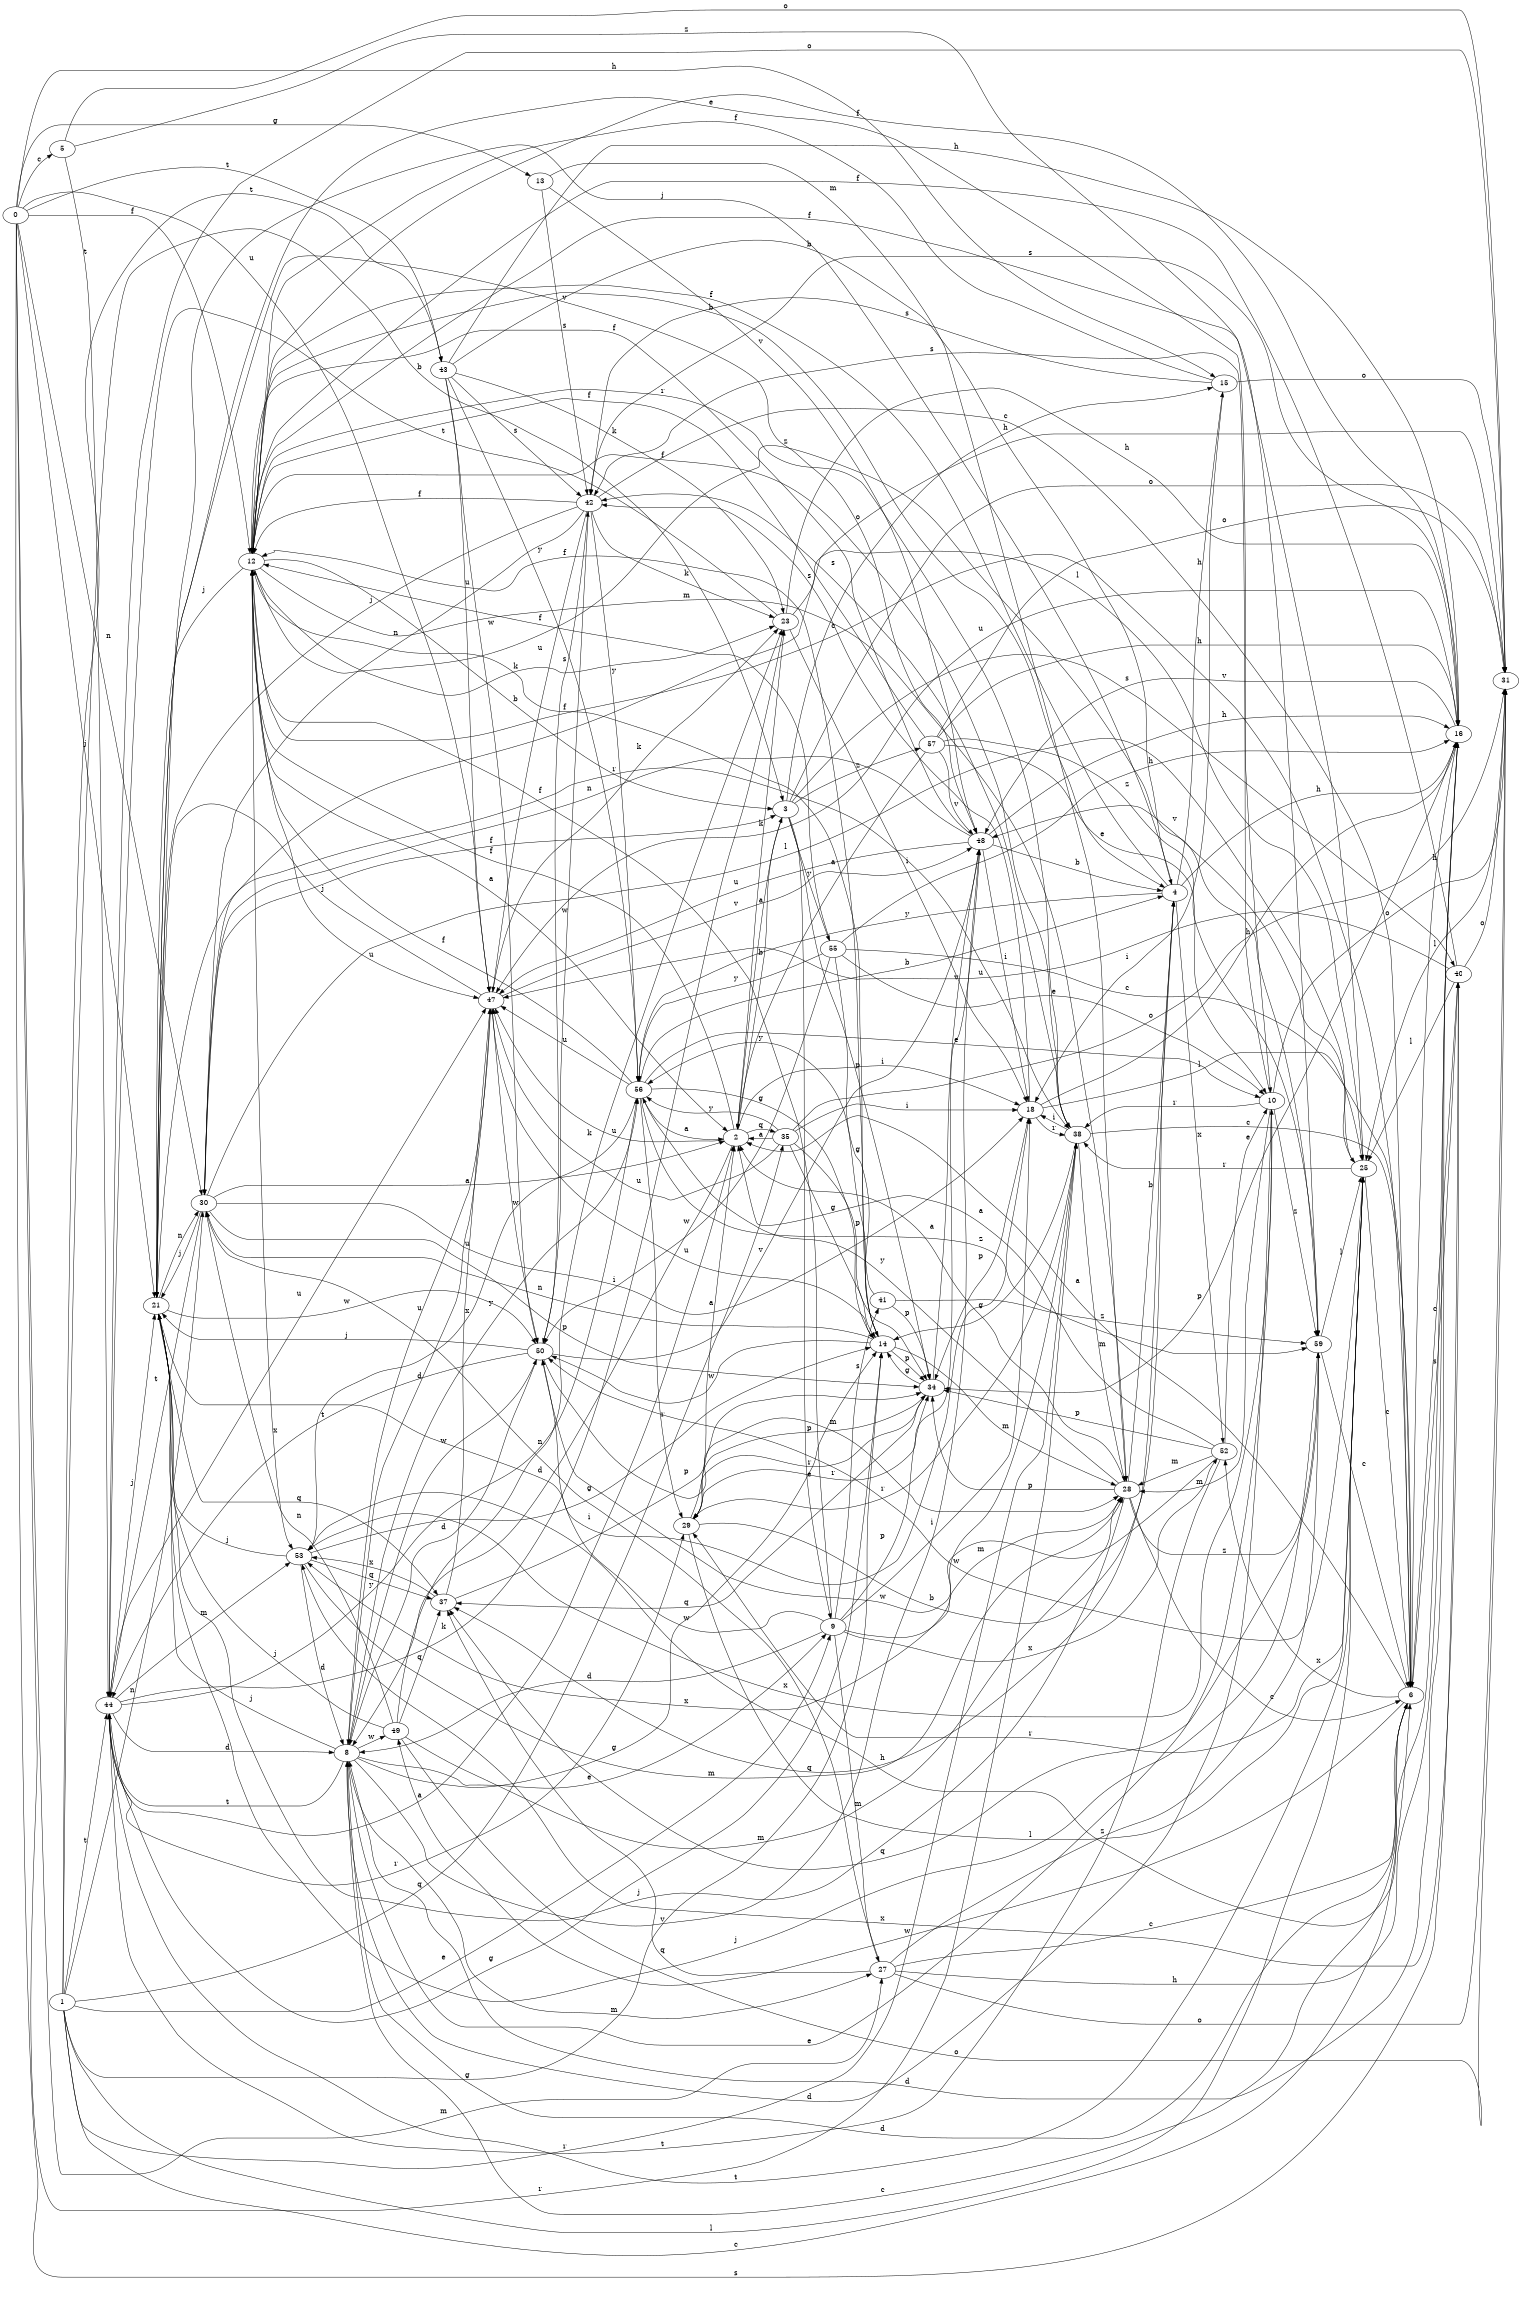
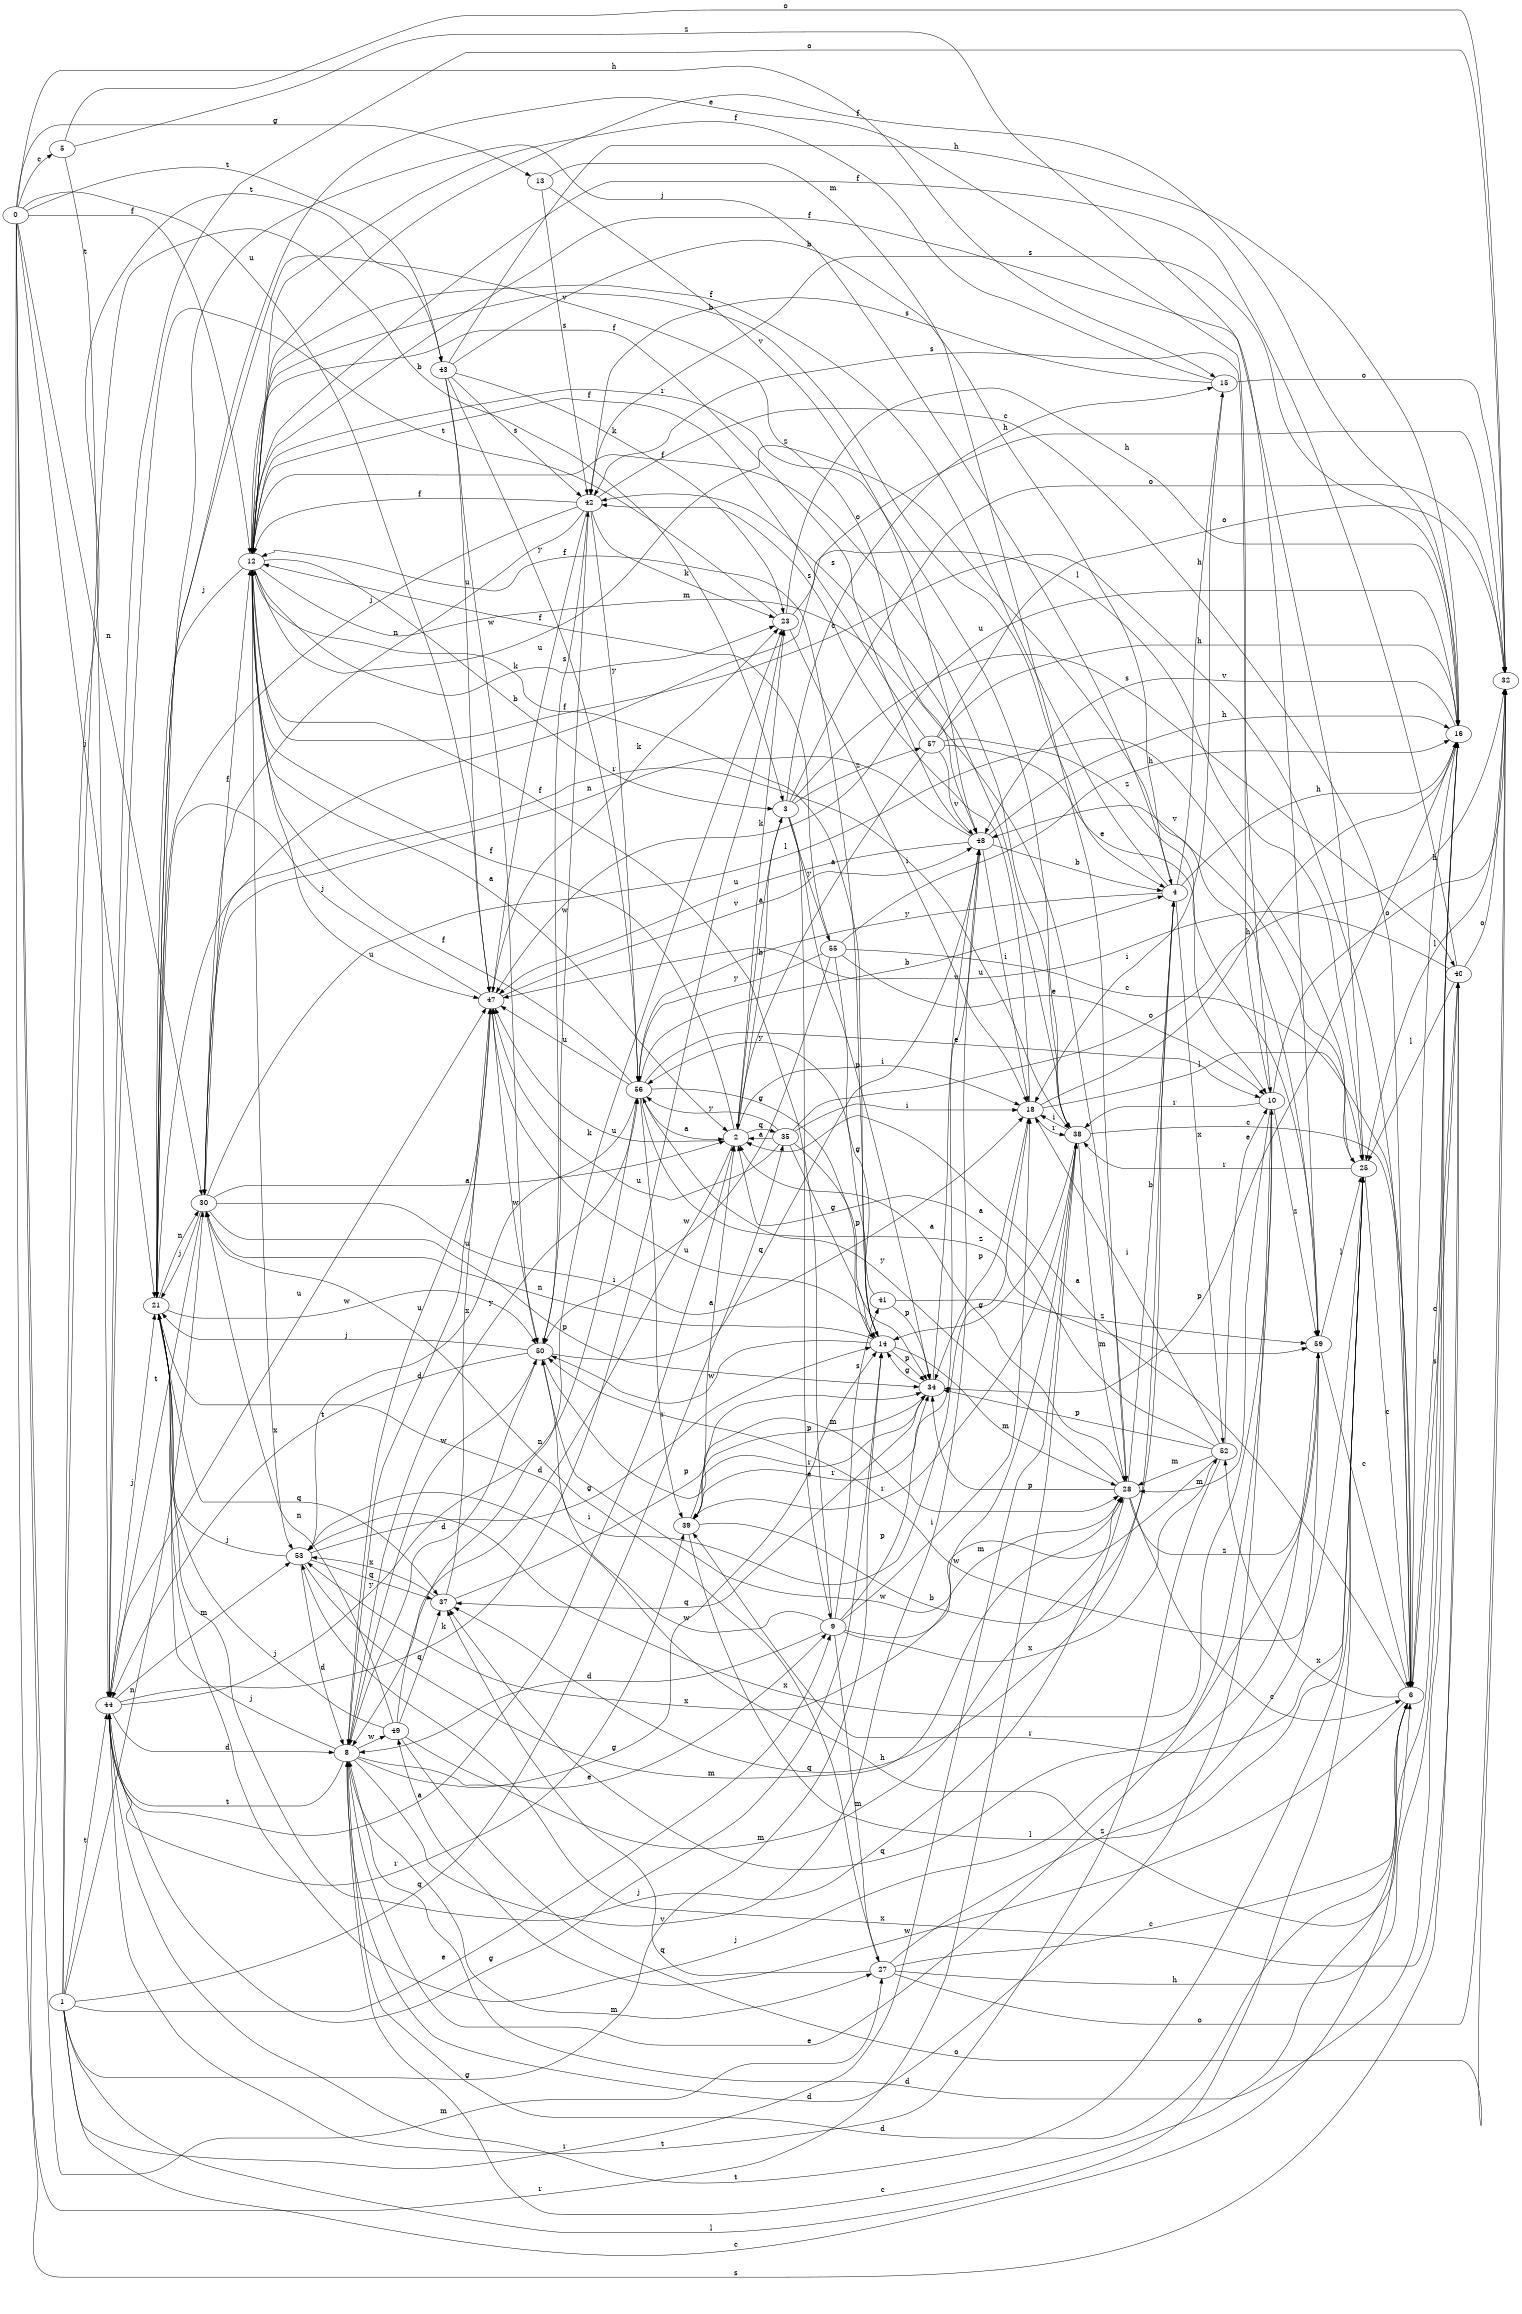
(1506, 681) -> (1506, 681)
(362, 870) -> (219, 931)
(761, 1250) -> (761, 1250)
none -> (1130, 1282)
(686, 1526) -> (686, 1526)
